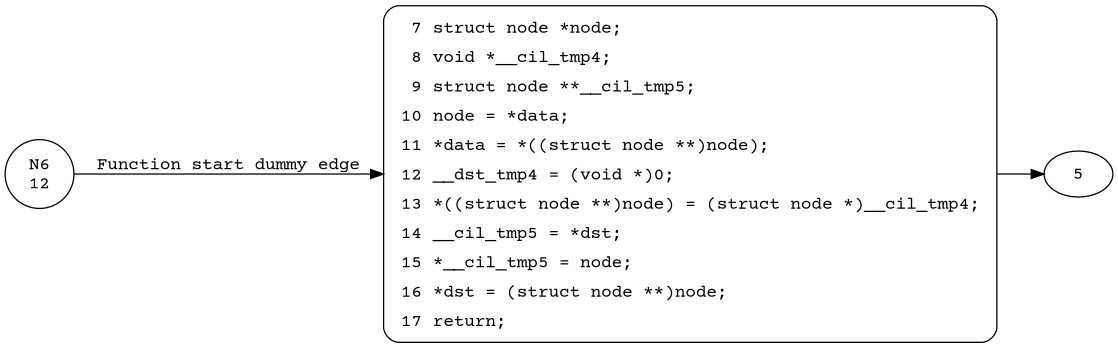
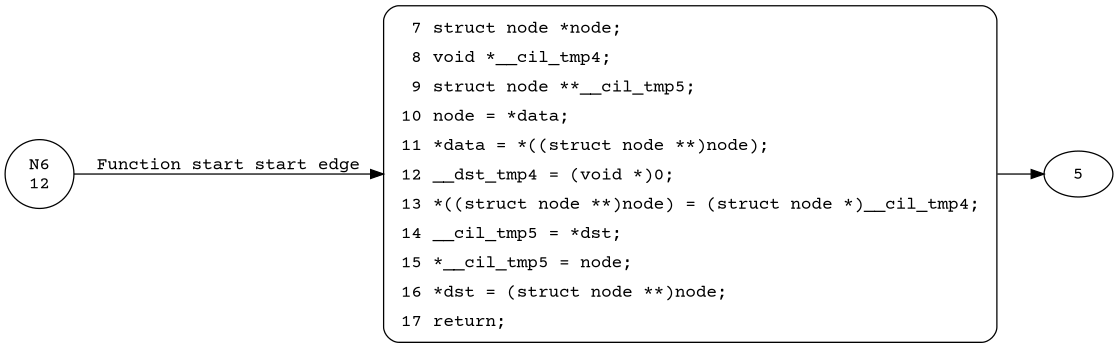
(229, 164) -> (229, 164)
